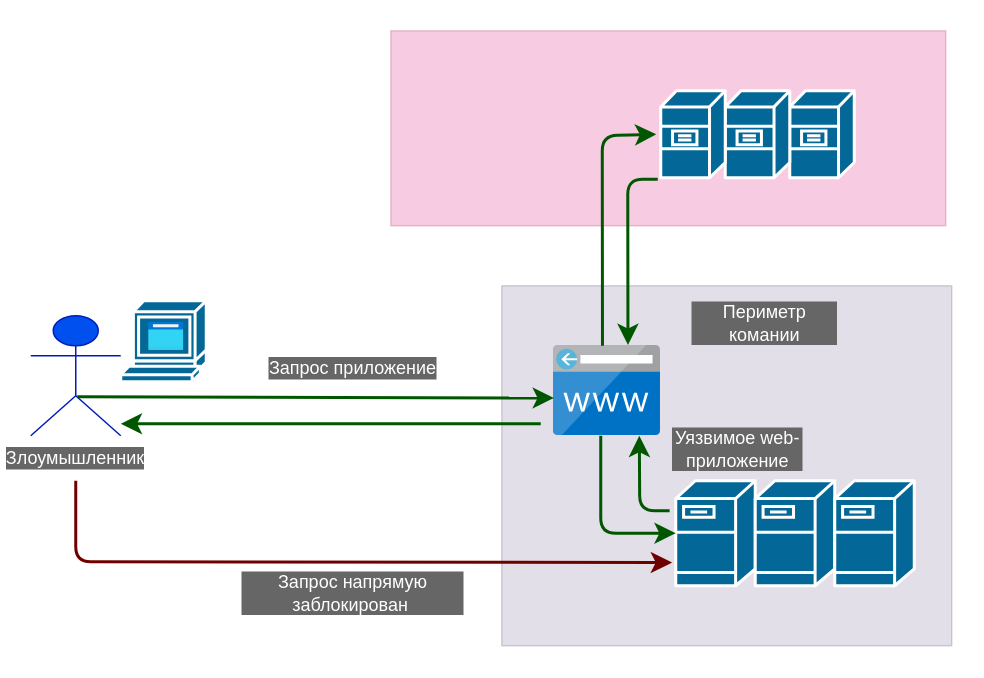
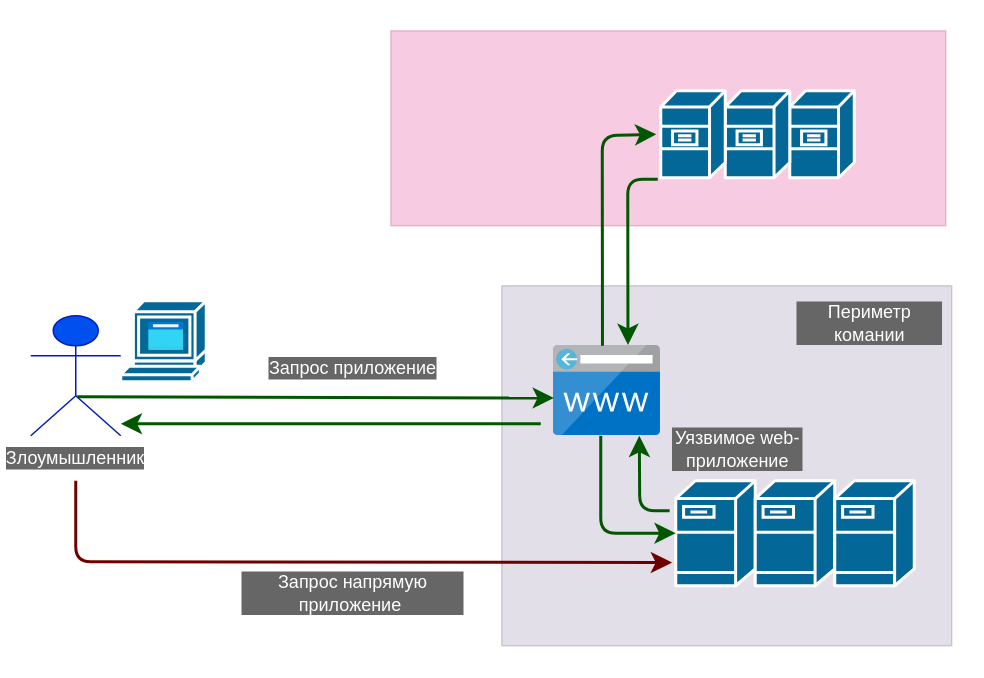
(765, 323) -> (870, 323)
(353, 593) -> (353, 593)
